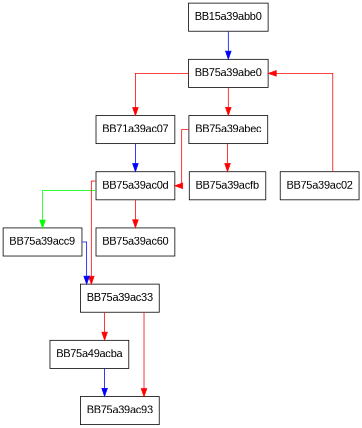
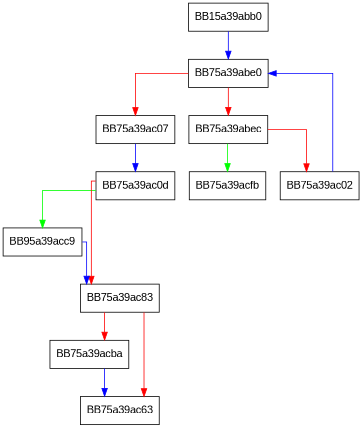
(333, 94) -> (333, 94)
(135, 130) -> (135, 130)
(182, 154) -> (304, 130)
(228, 154) -> (228, 154)
(43, 242) -> (43, 242)
(135, 242) -> none
(120, 298) -> (120, 298)
(89, 354) -> (89, 354)
(120, 411) -> (120, 411)
